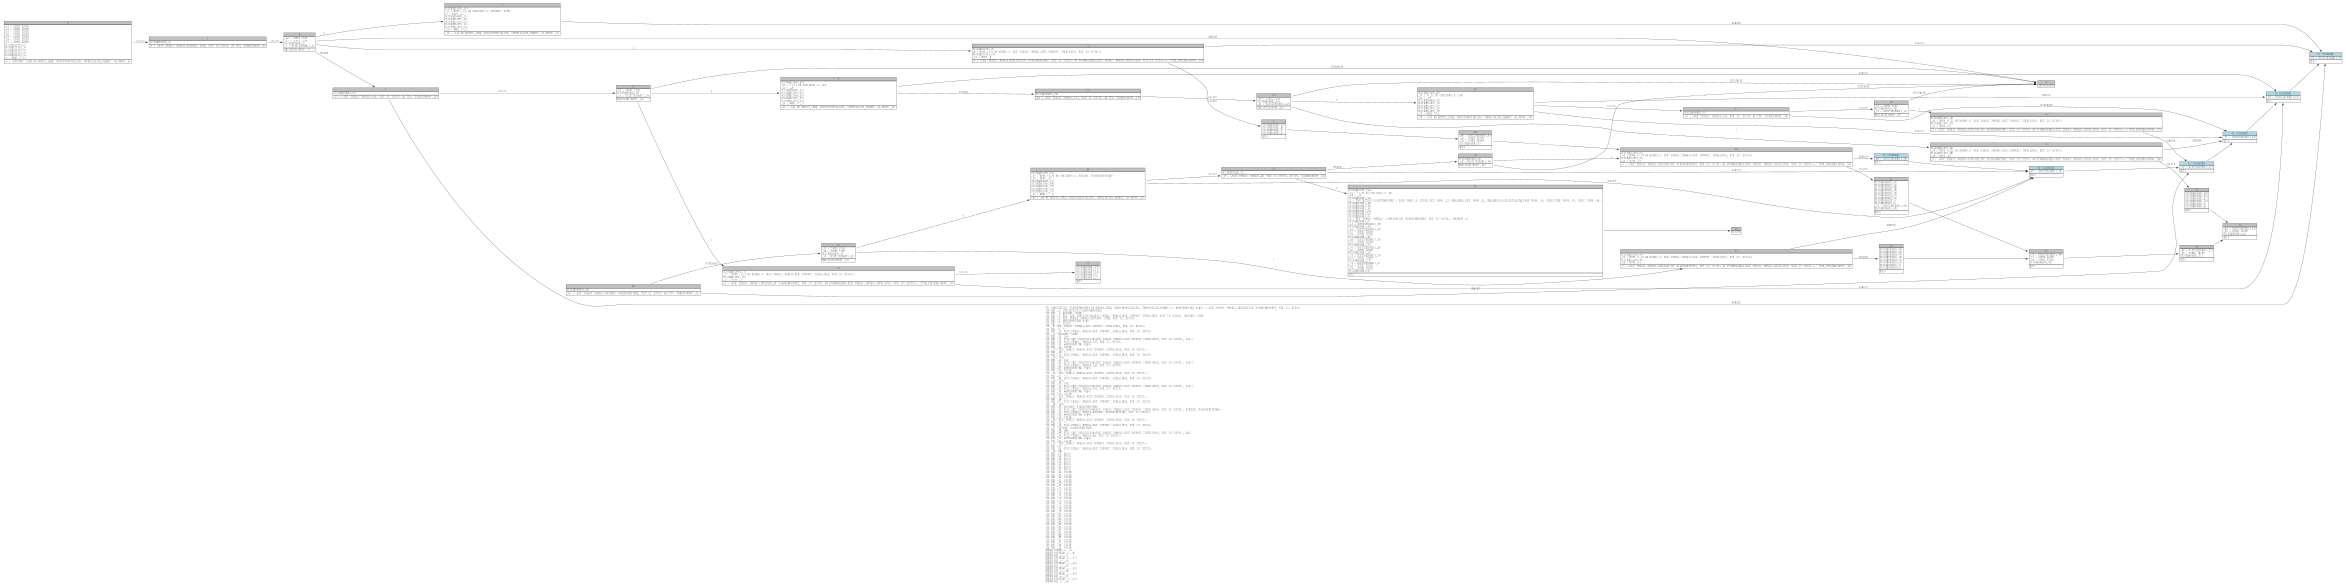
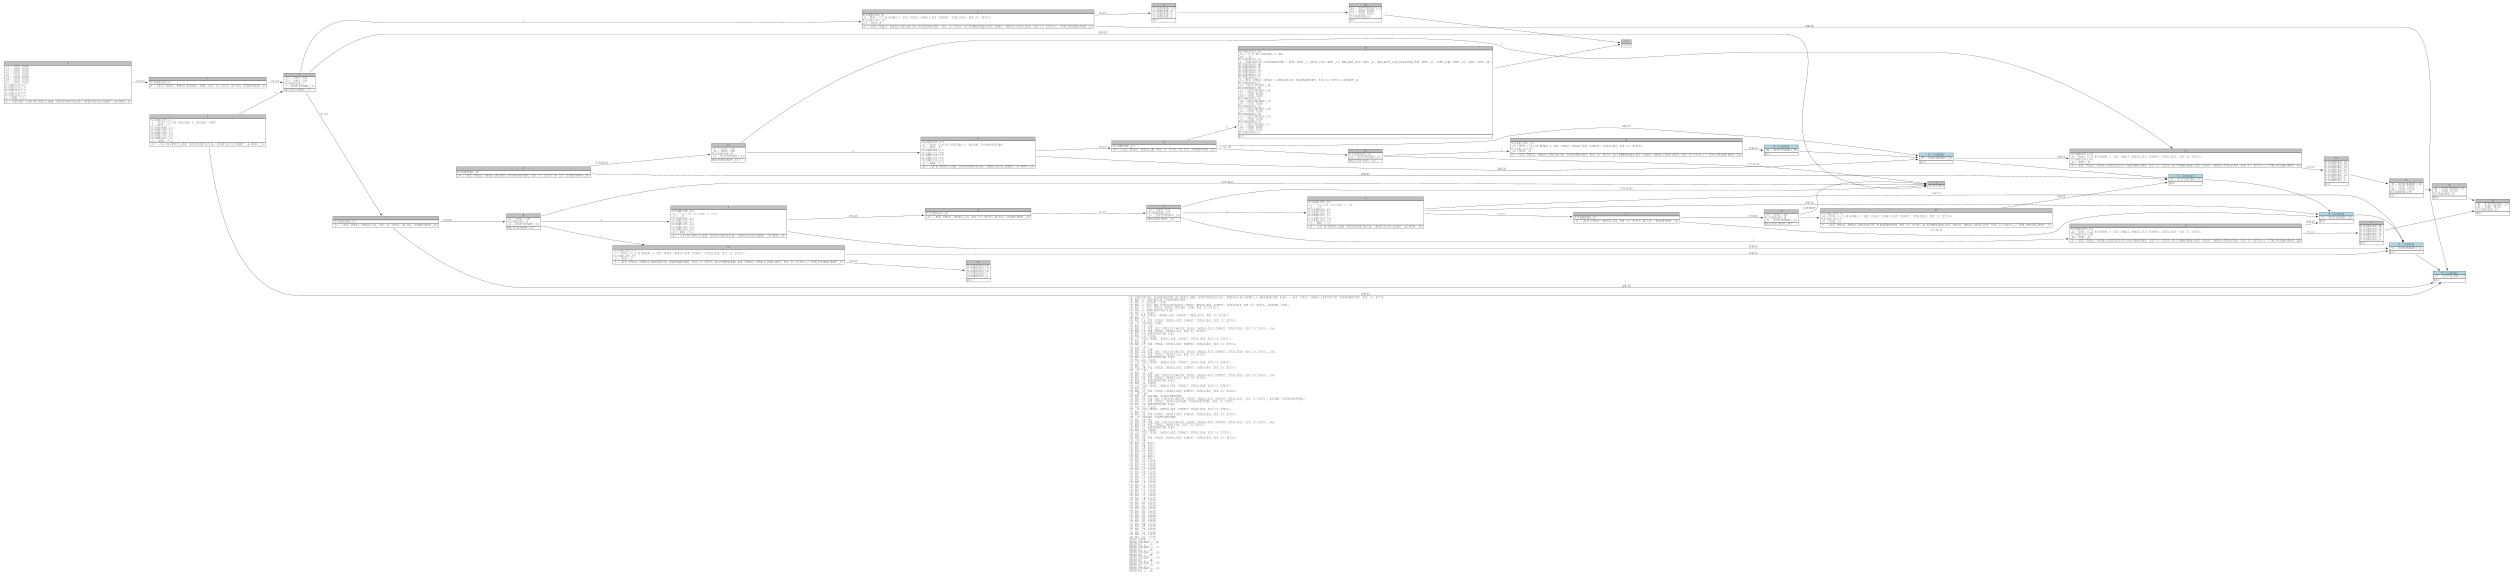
(379, 27) -> (260, 103)
(1555, 145) -> (1507, 29)
(1891, 196) -> none
(1915, 225) -> (2011, 158)
